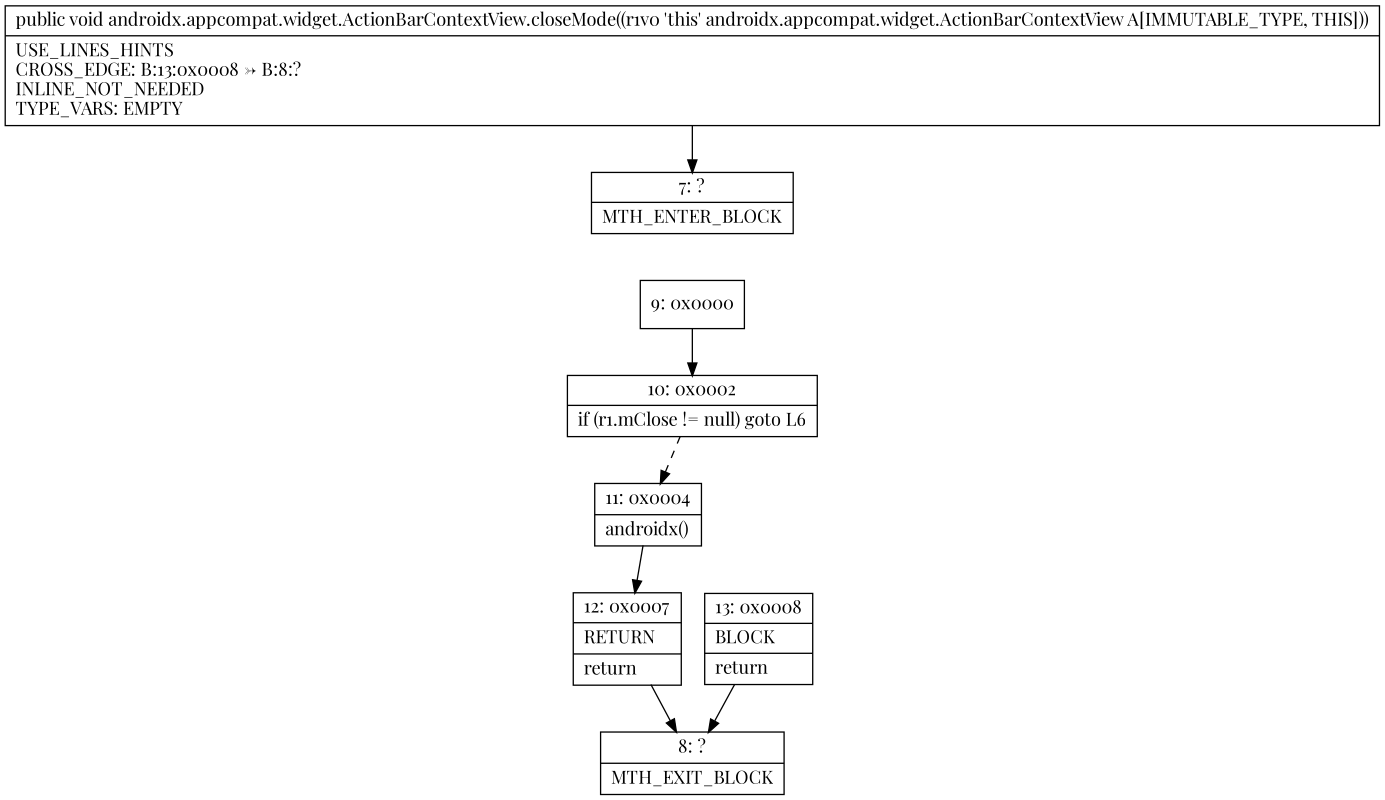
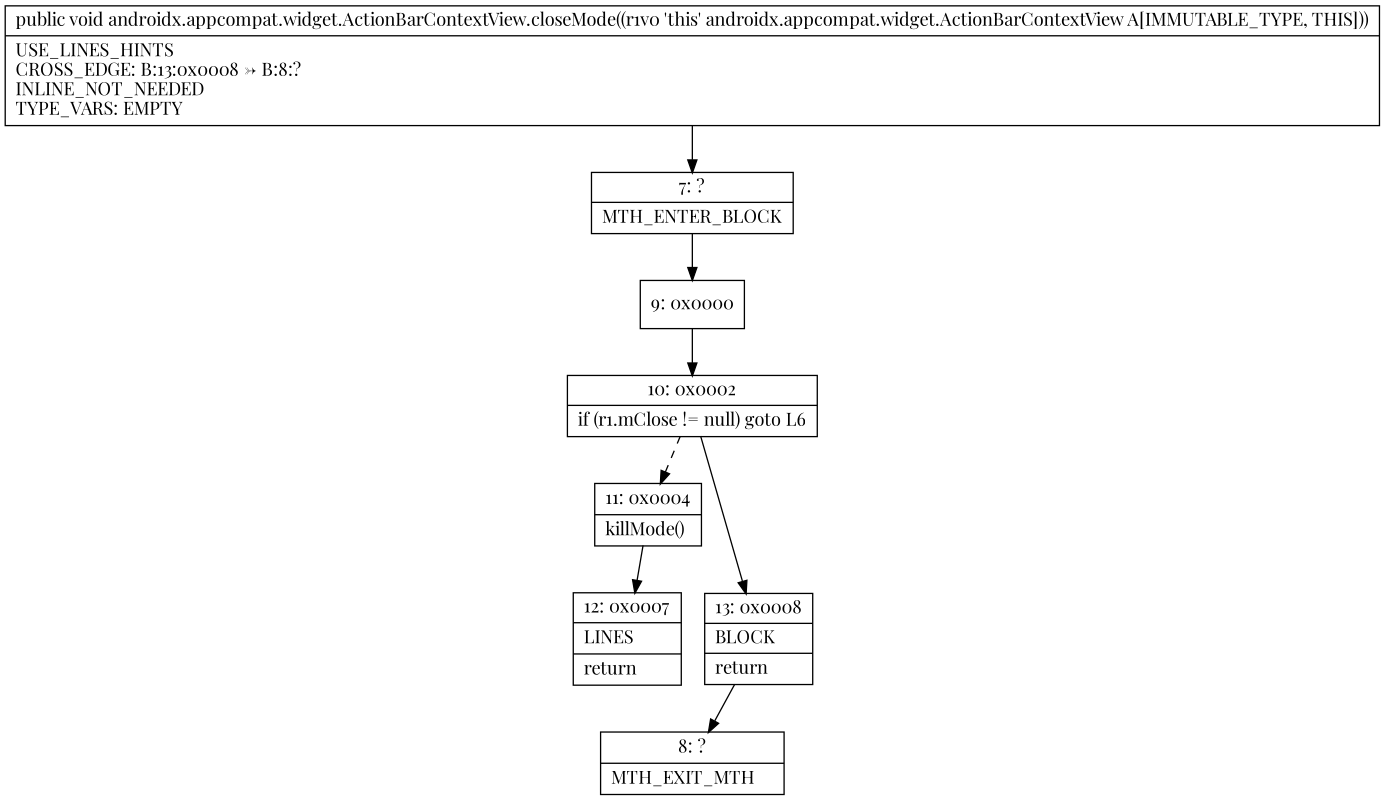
none -> (692, 250)
none -> (721, 508)
(647, 530) -> (645, 530)
(619, 638) -> (609, 638)
(661, 703) -> none
(692, 778) -> (683, 778)
